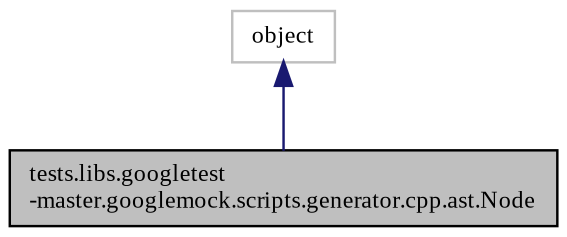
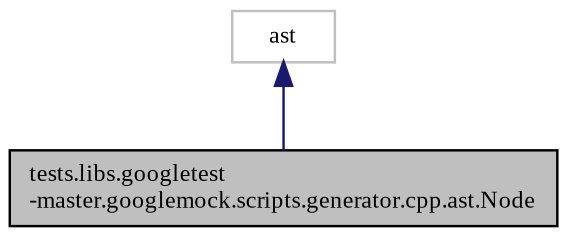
(284, 37) -> (284, 37)
